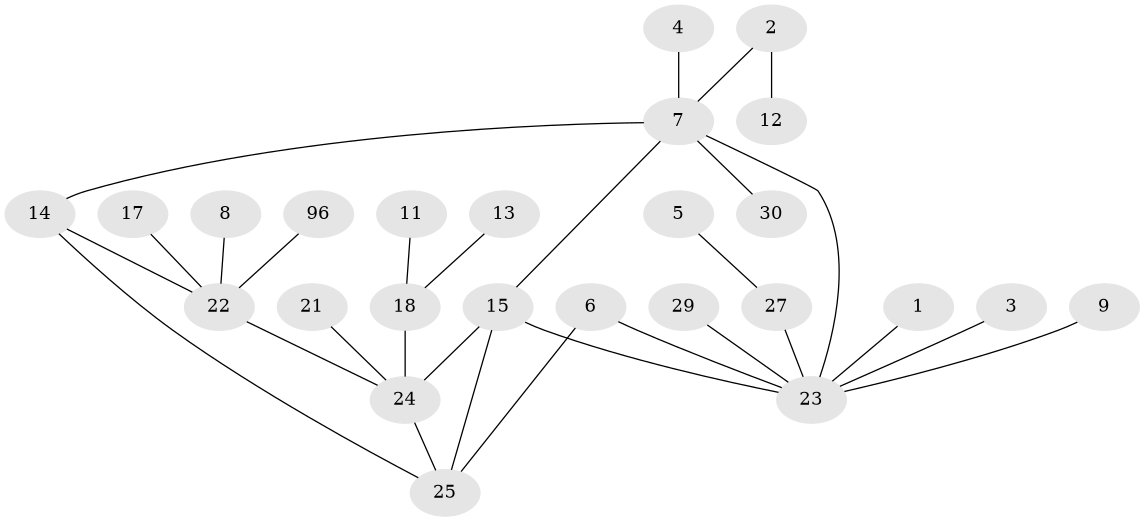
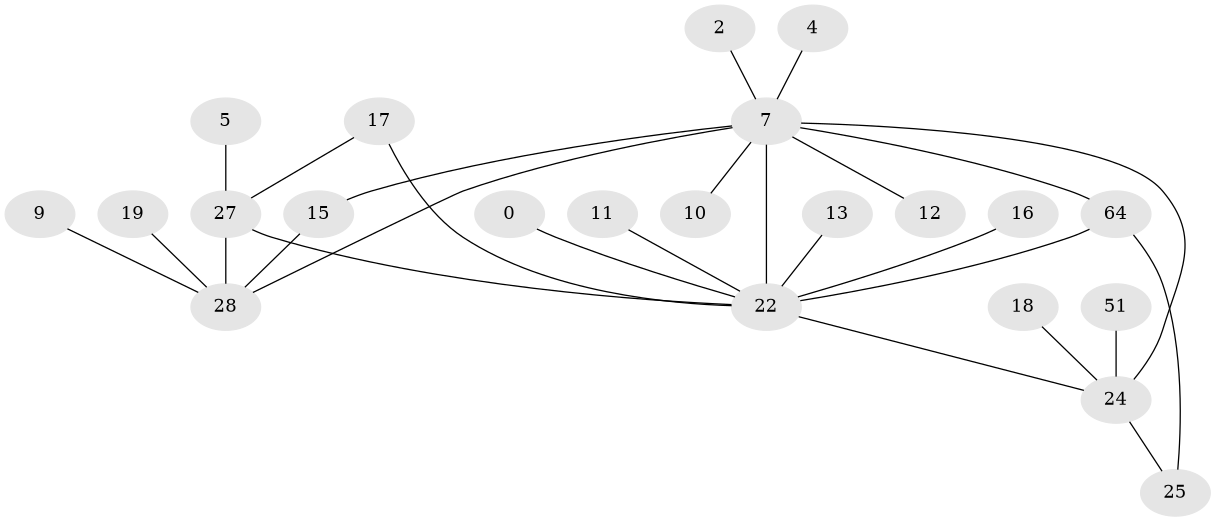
(772, 75) -> (848, 168)
none -> (303, 168)
(40, 214) -> (1116, 214)
(226, 214) -> (510, 214)
(319, 214) -> (1023, 214)
none -> (766, 214)
(772, 214) -> (695, 214)
(408, 261) -> (684, 261)
(455, 261) -> (802, 261)
none -> (489, 282)
(312, 307) -> (1116, 307)
(591, 307) -> none
(684, 307) -> (133, 214)
(919, 307) -> none
(1012, 307) -> none
(452, 353) -> (1088, 155)
(472, 400) -> none
(812, 400) -> (226, 307)
